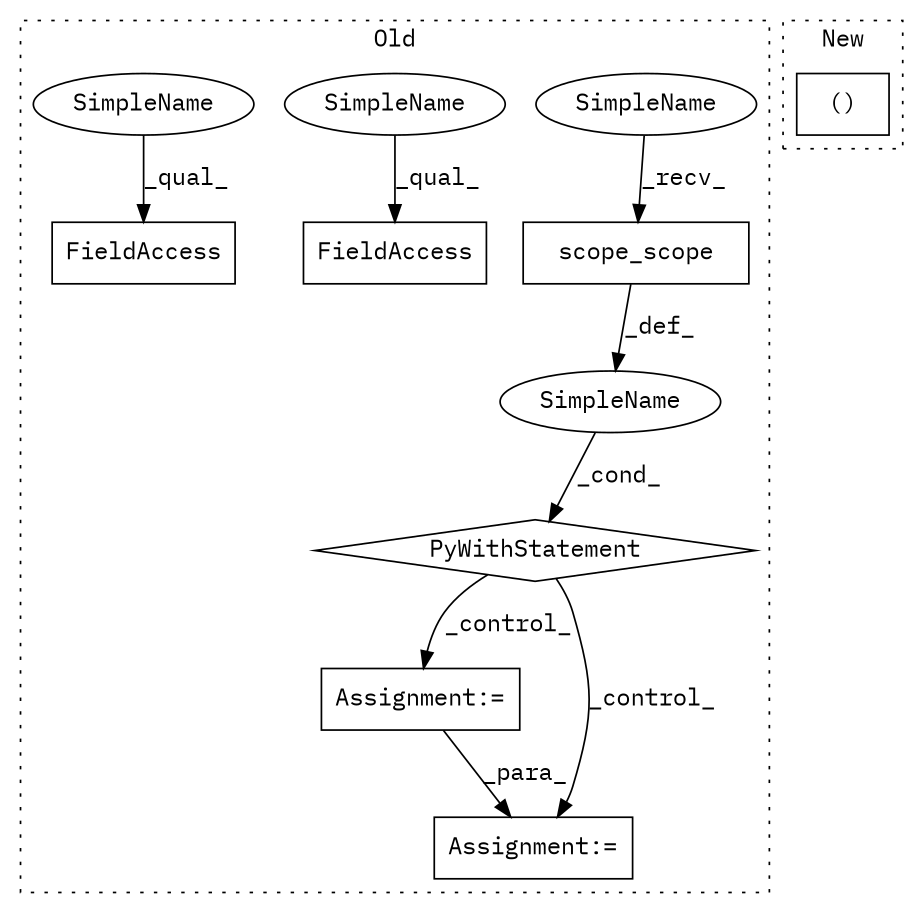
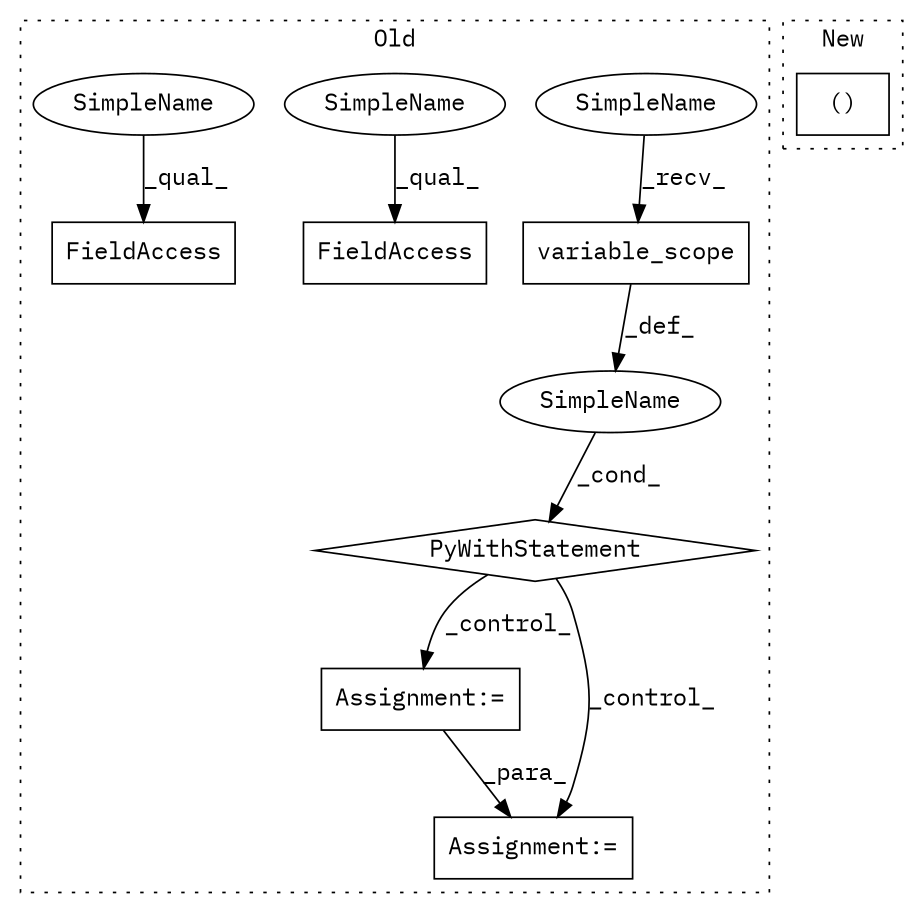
(636, 253) -> (636, 253)
